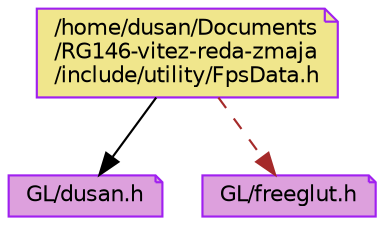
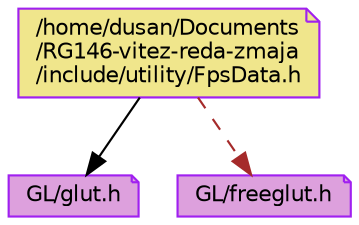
(86, 196) -> (74, 196)
